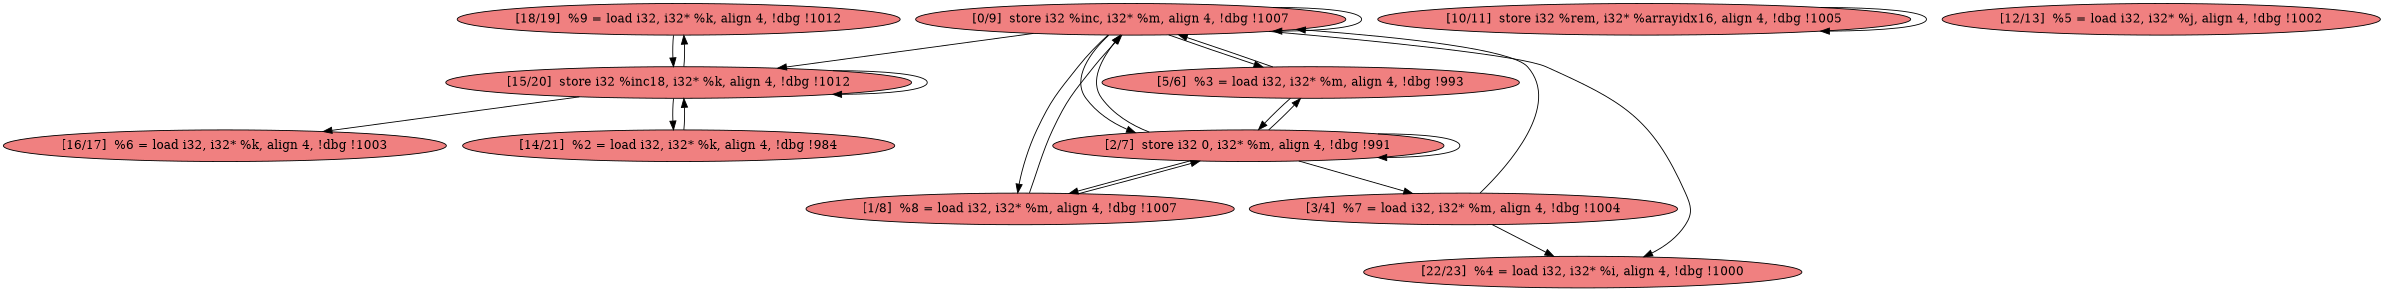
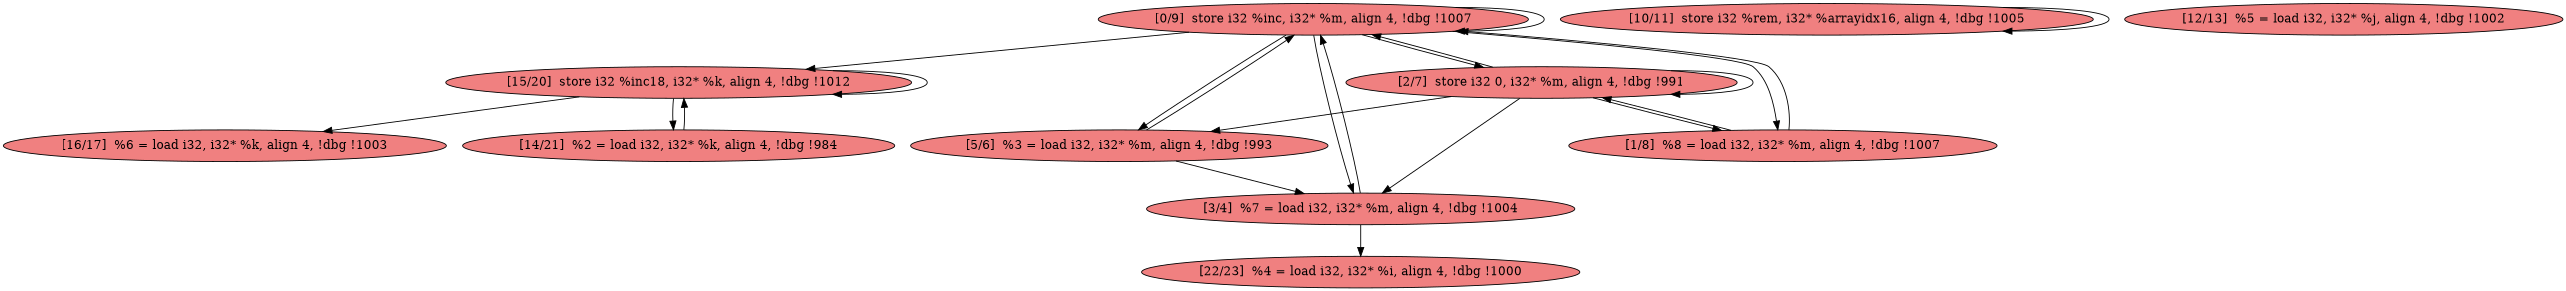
(679, 19) -> none
(1543, 66) -> (1329, 107)
(1277, 110) -> (1236, 176)
